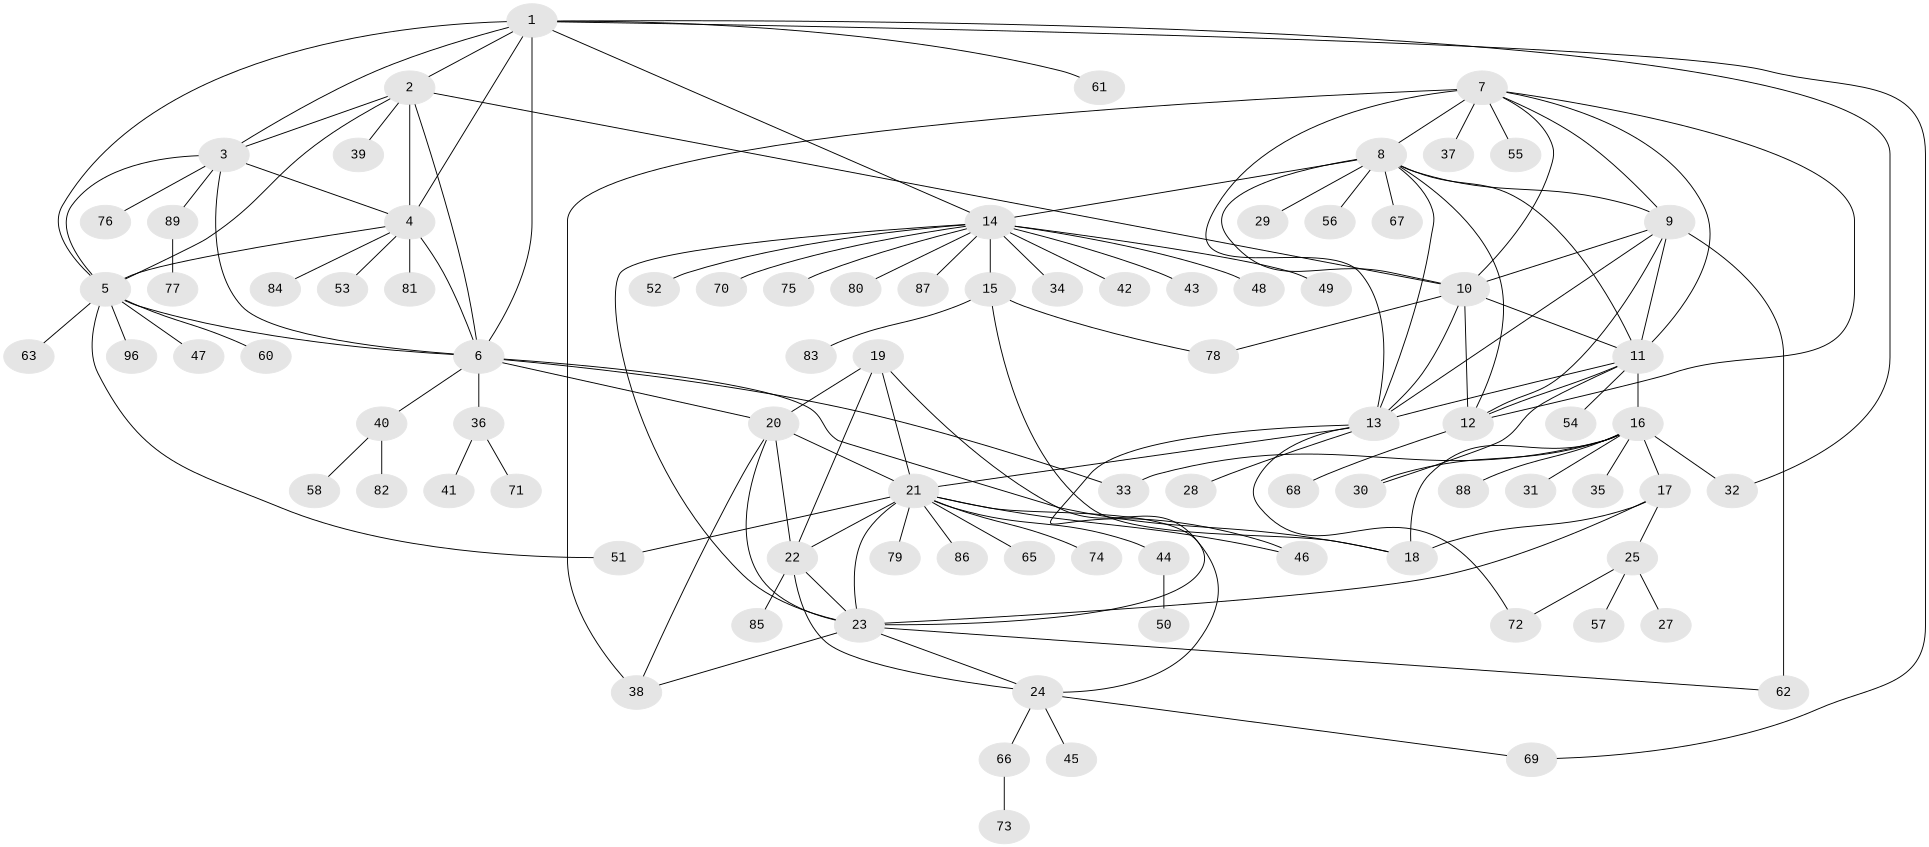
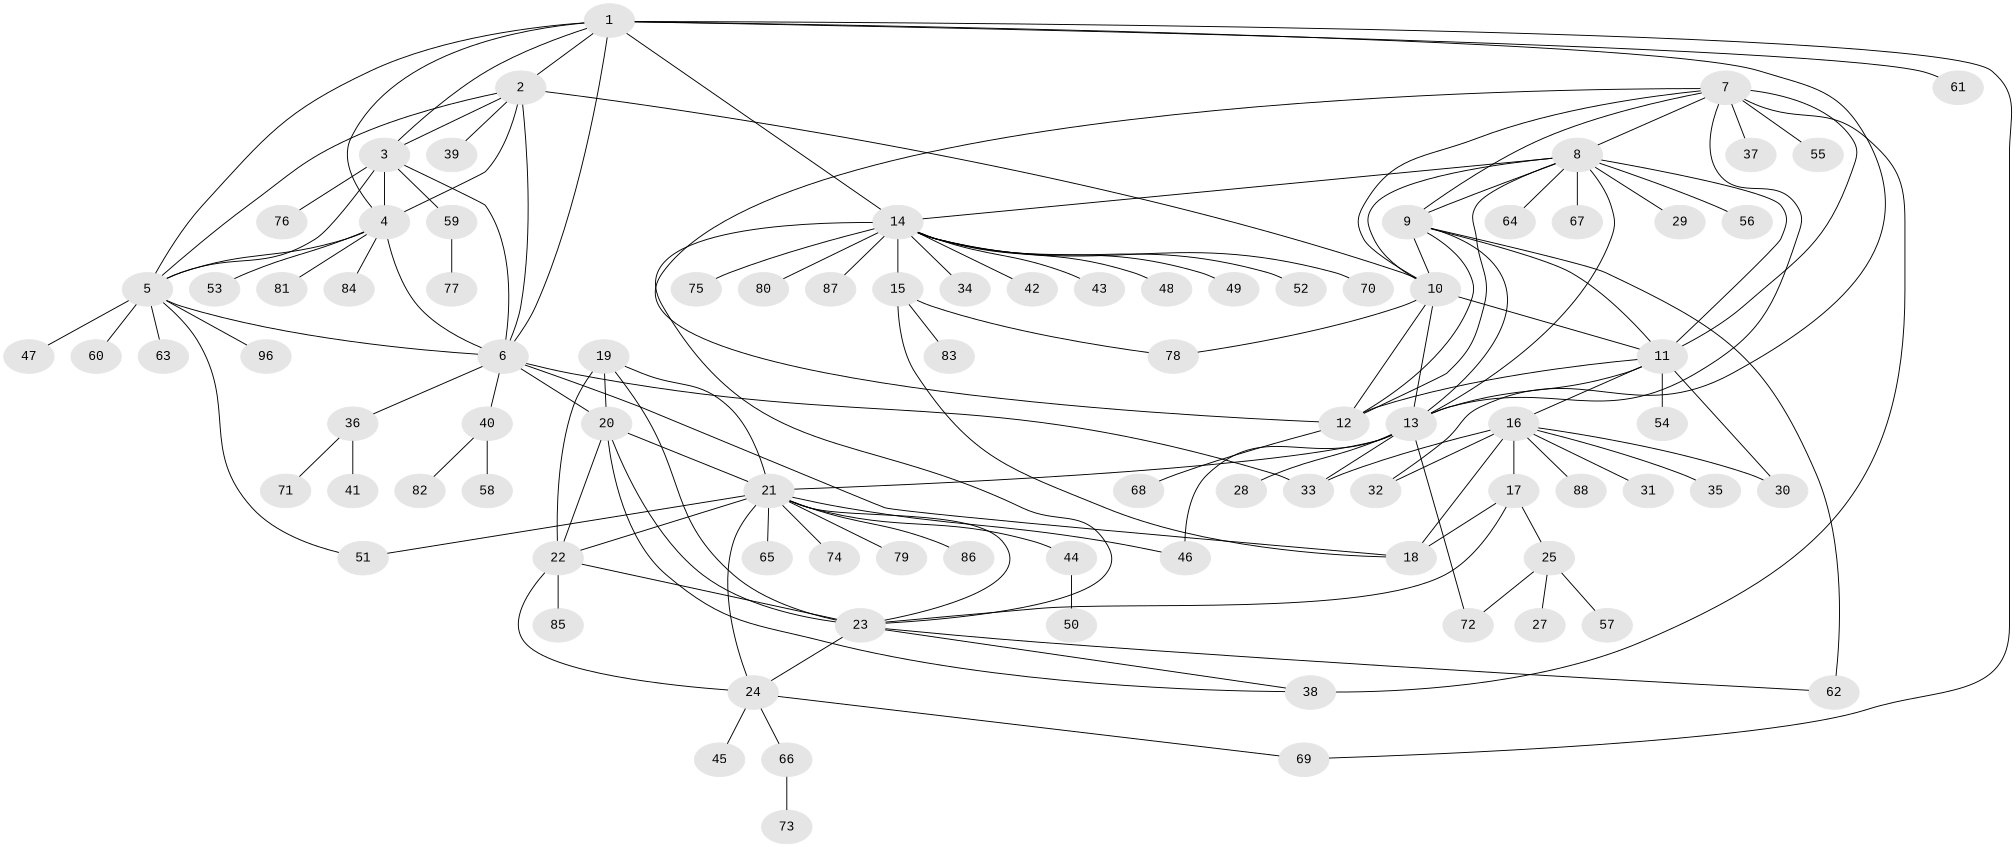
(173, 222) -> (452, 222)
none -> (1510, 222)
none -> (1360, 457)
